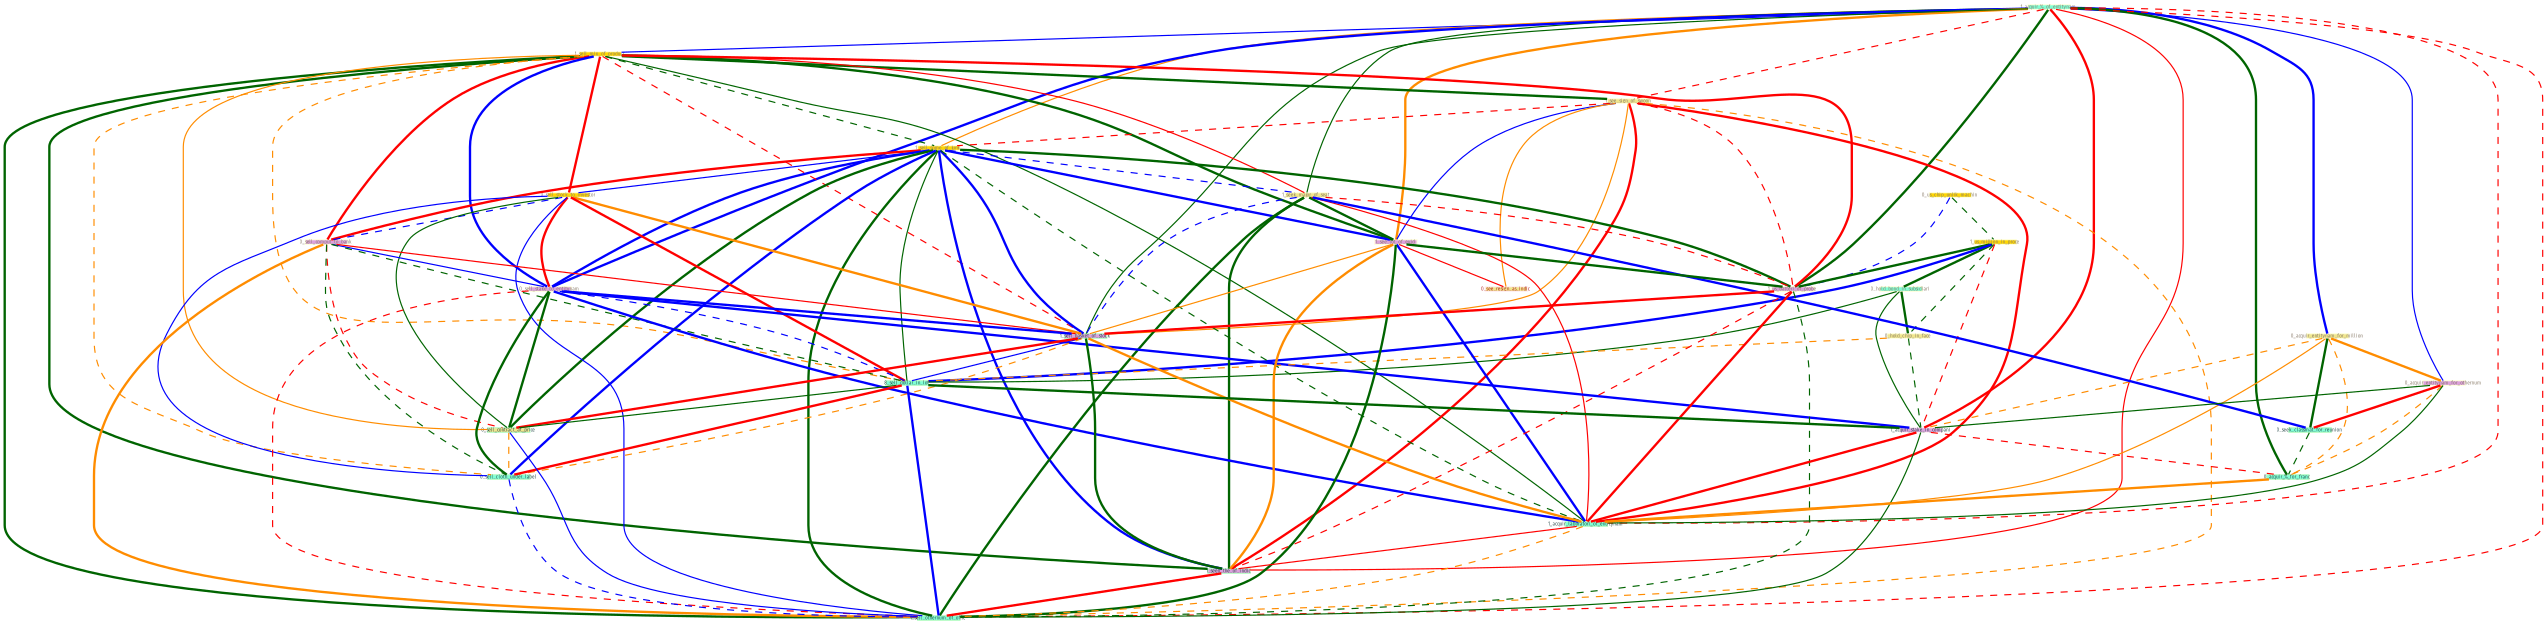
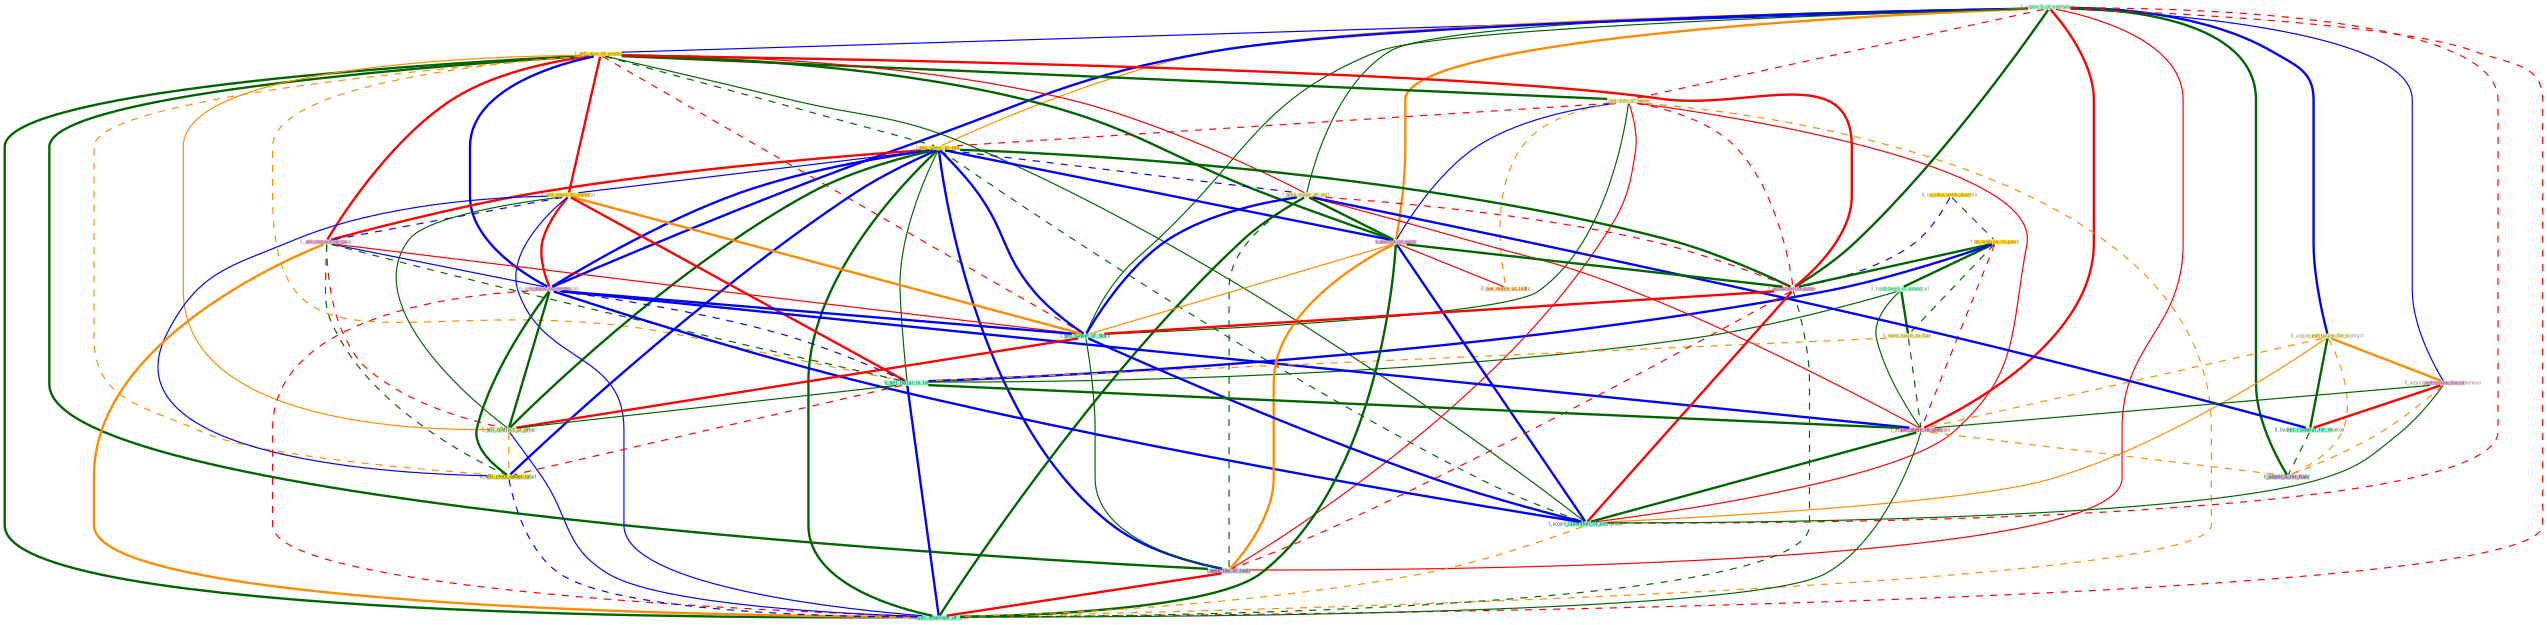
(1512, 164) -> (1512, 164)
(1173, 237) -> (1173, 237)
(1528, 279) -> (1625, 288)
(1510, 301) -> (1510, 301)
(2015, 317) -> (2015, 317)
(1086, 336) -> (1086, 336)
(1908, 336) -> (1908, 336)
(2328, 336) -> (2328, 336)
(1229, 347) -> (1229, 347)
(1005, 357) -> none
(1463, 396) -> (1463, 396)
(816, 416) -> none
(708, 430) -> (708, 430)
(1921, 430) -> (1921, 430)
(2310, 430) -> (2310, 430)
(1331, 441) -> (1331, 441)
(2096, 453) -> (2096, 453)
(509, 477) -> (509, 477)
(1754, 477) -> (1754, 477)
(2288, 477) -> (2288, 477)
(1098, 492) -> (1098, 492)
(2003, 496) -> none
(1408, 548) -> none
(939, 618) -> (939, 618)
